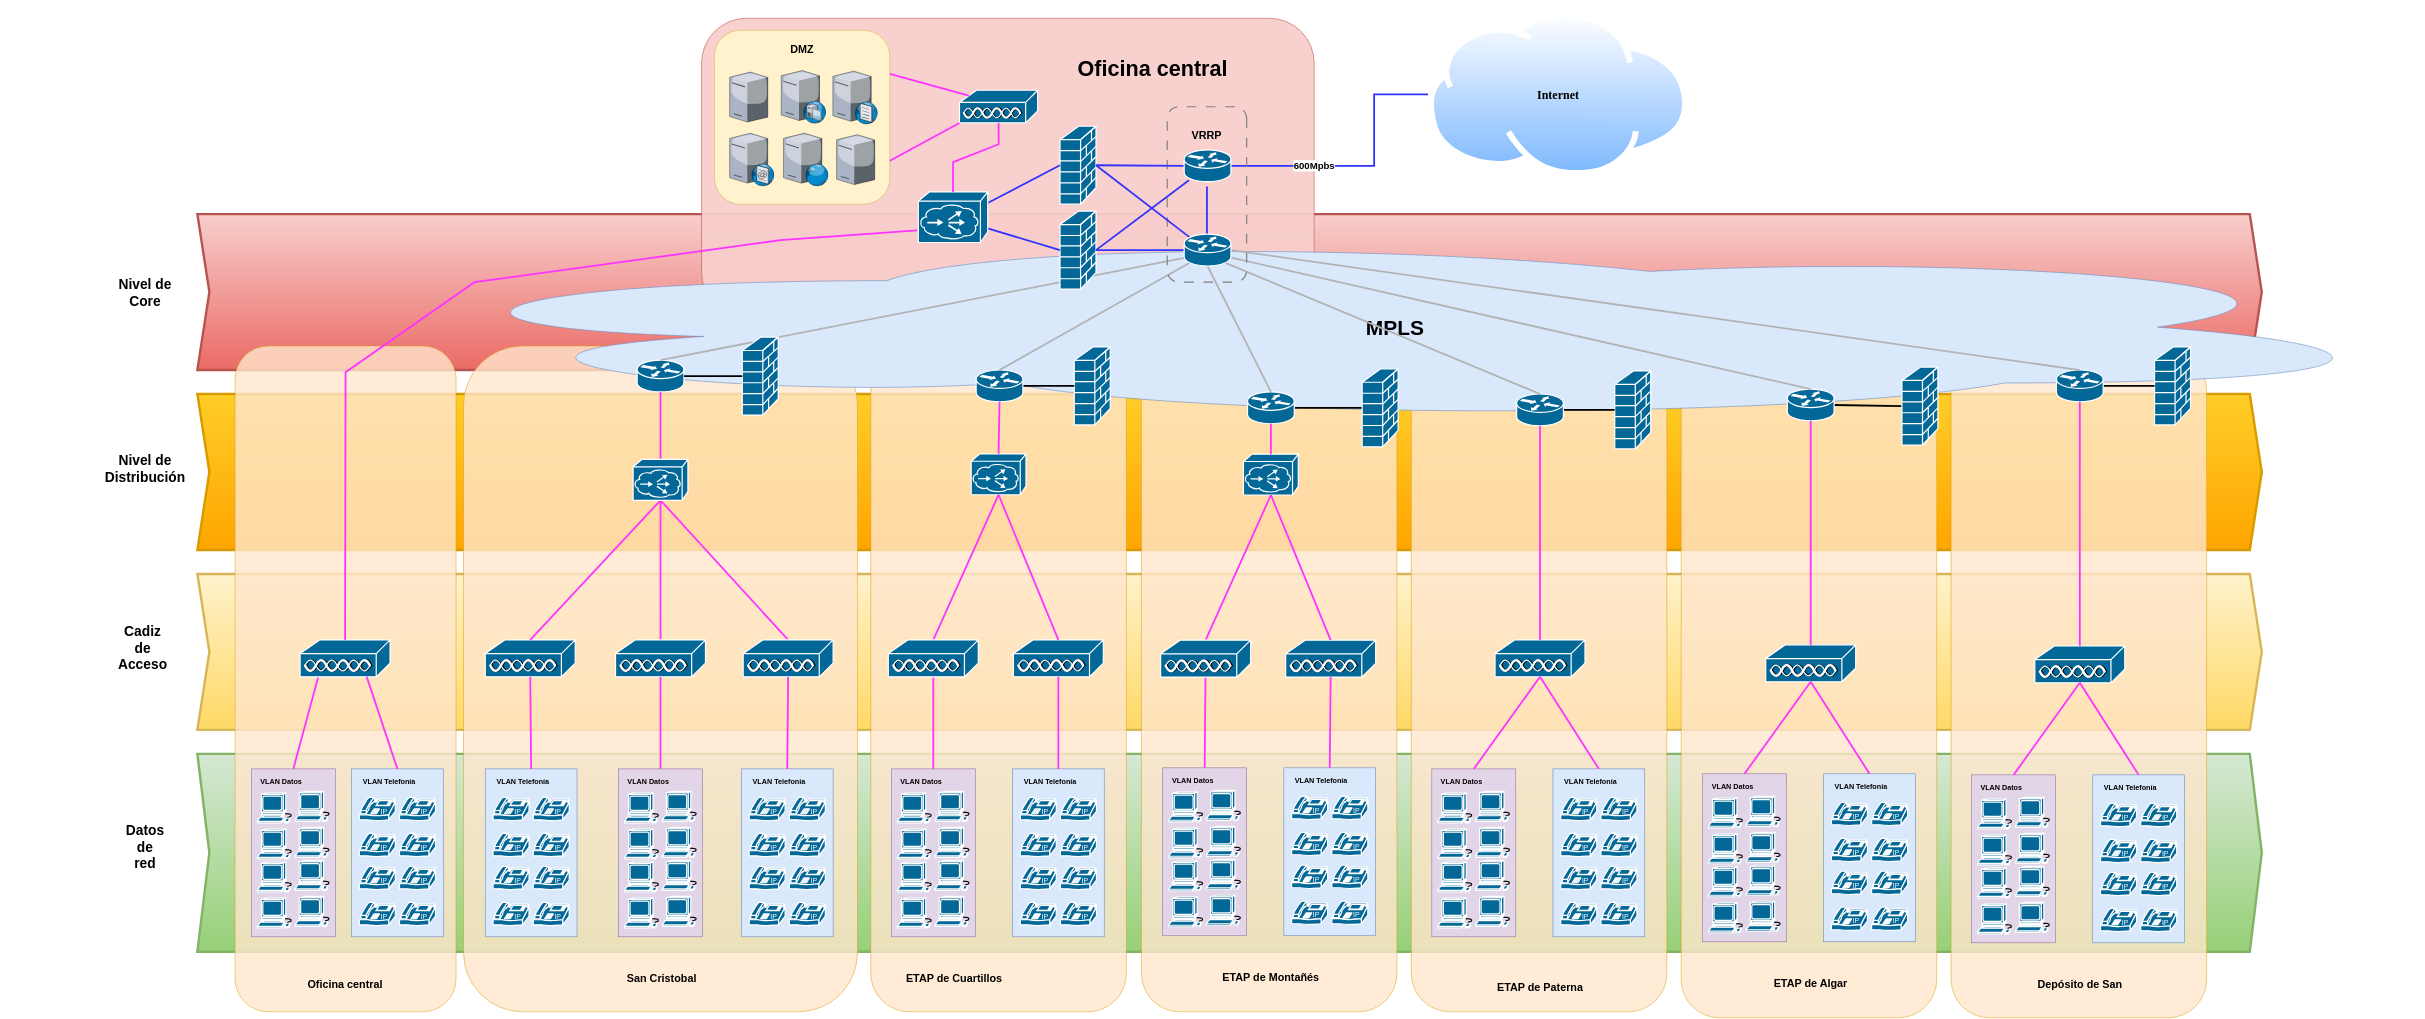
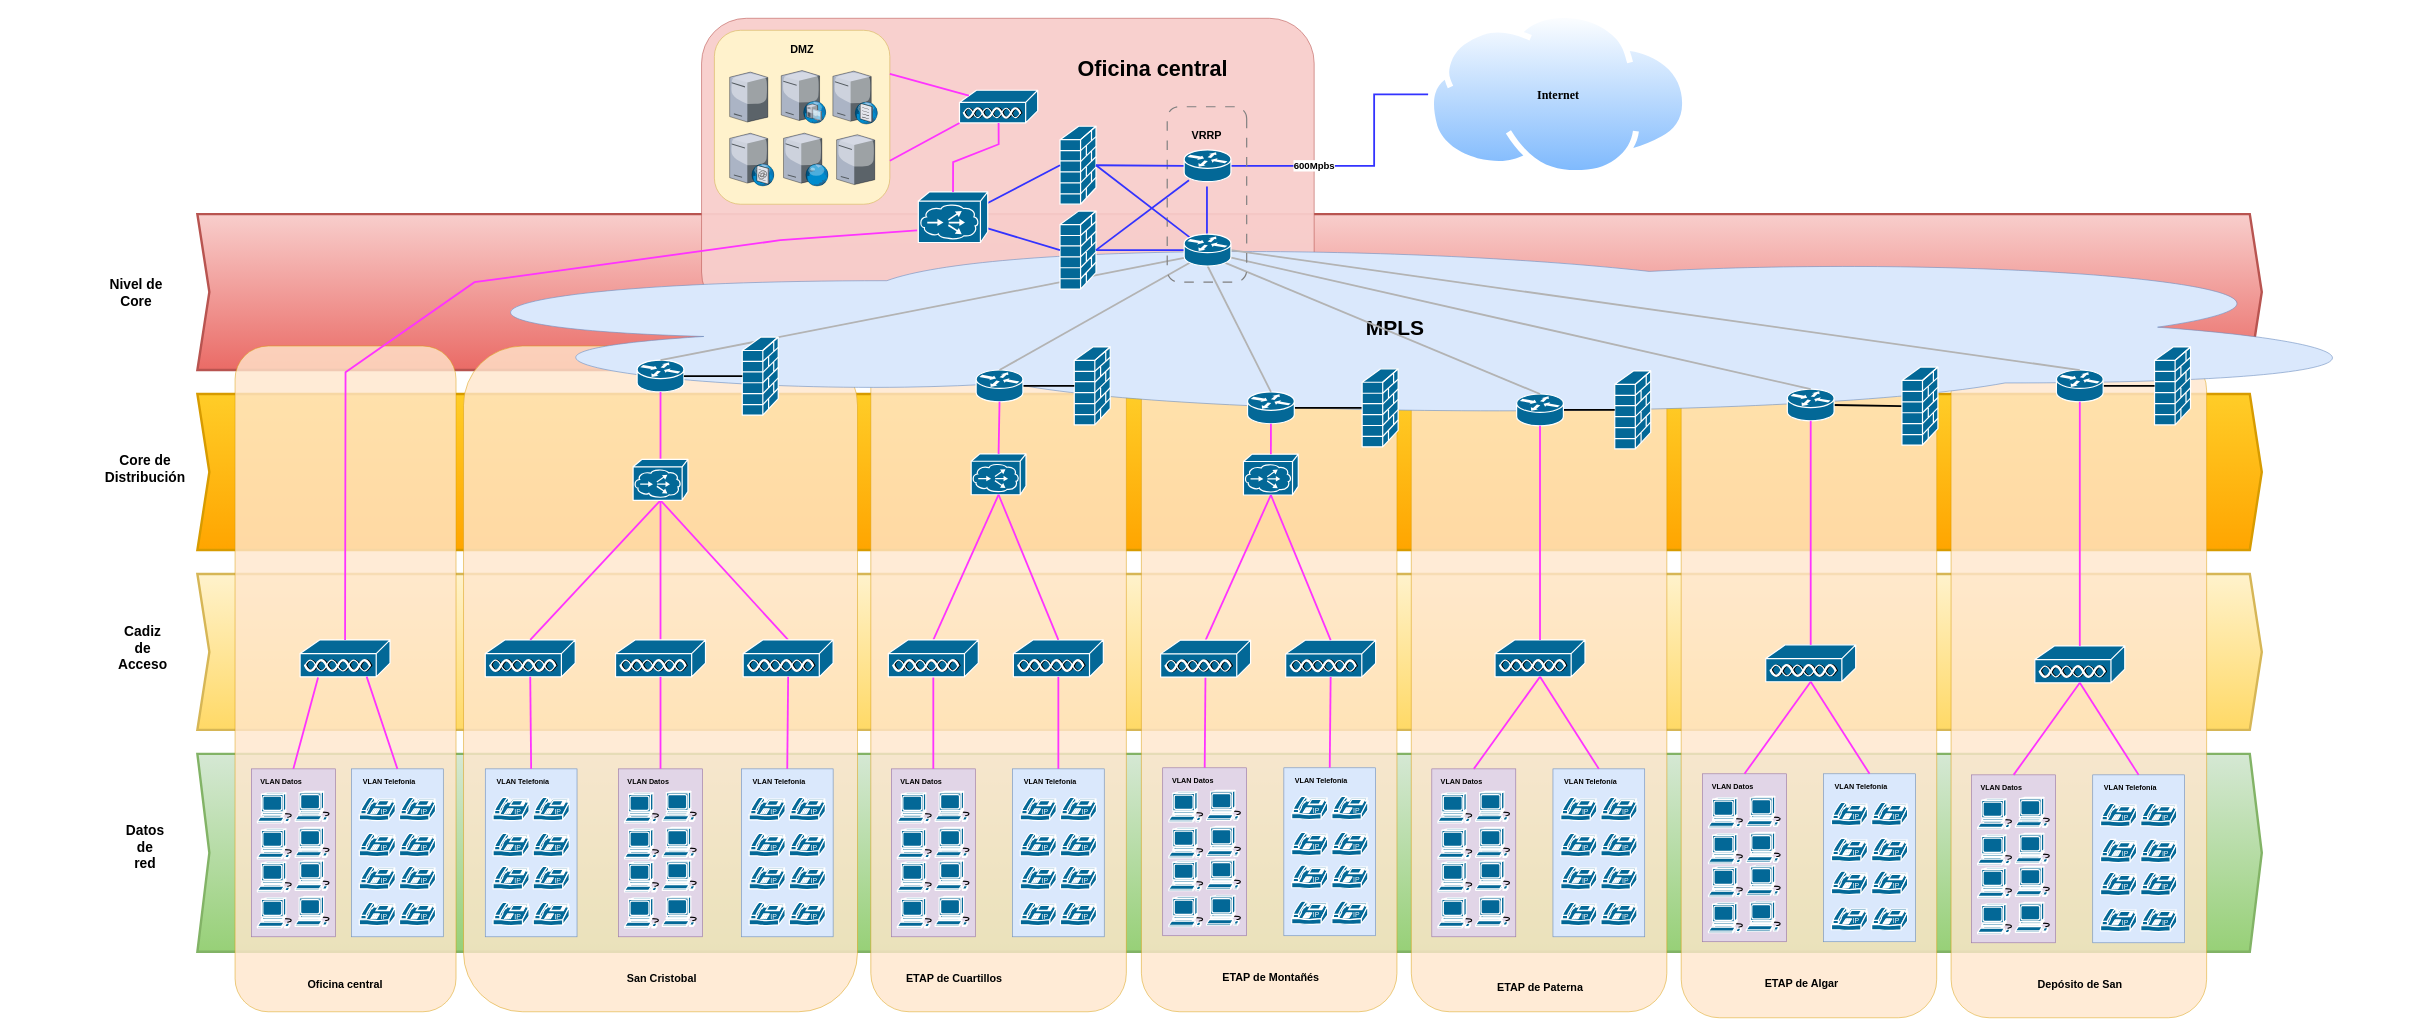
(145, 293) -> (136, 293)
(145, 470) -> (145, 470)
(1811, 984) -> (1802, 984)
